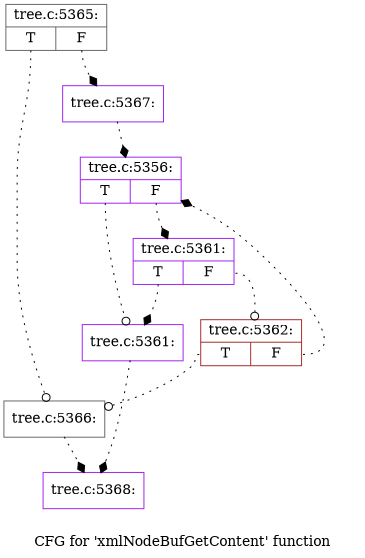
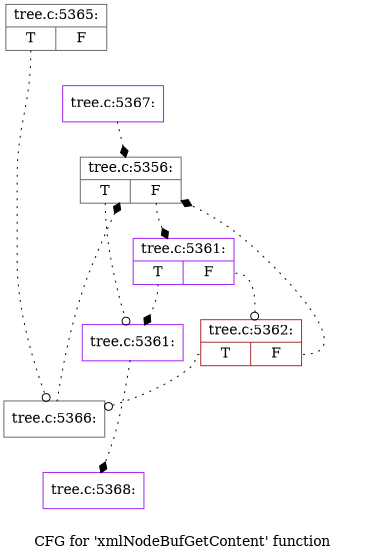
(84, 64) -> none
(131, 180) -> (131, 180)
(71, 450) -> (78, 305)
